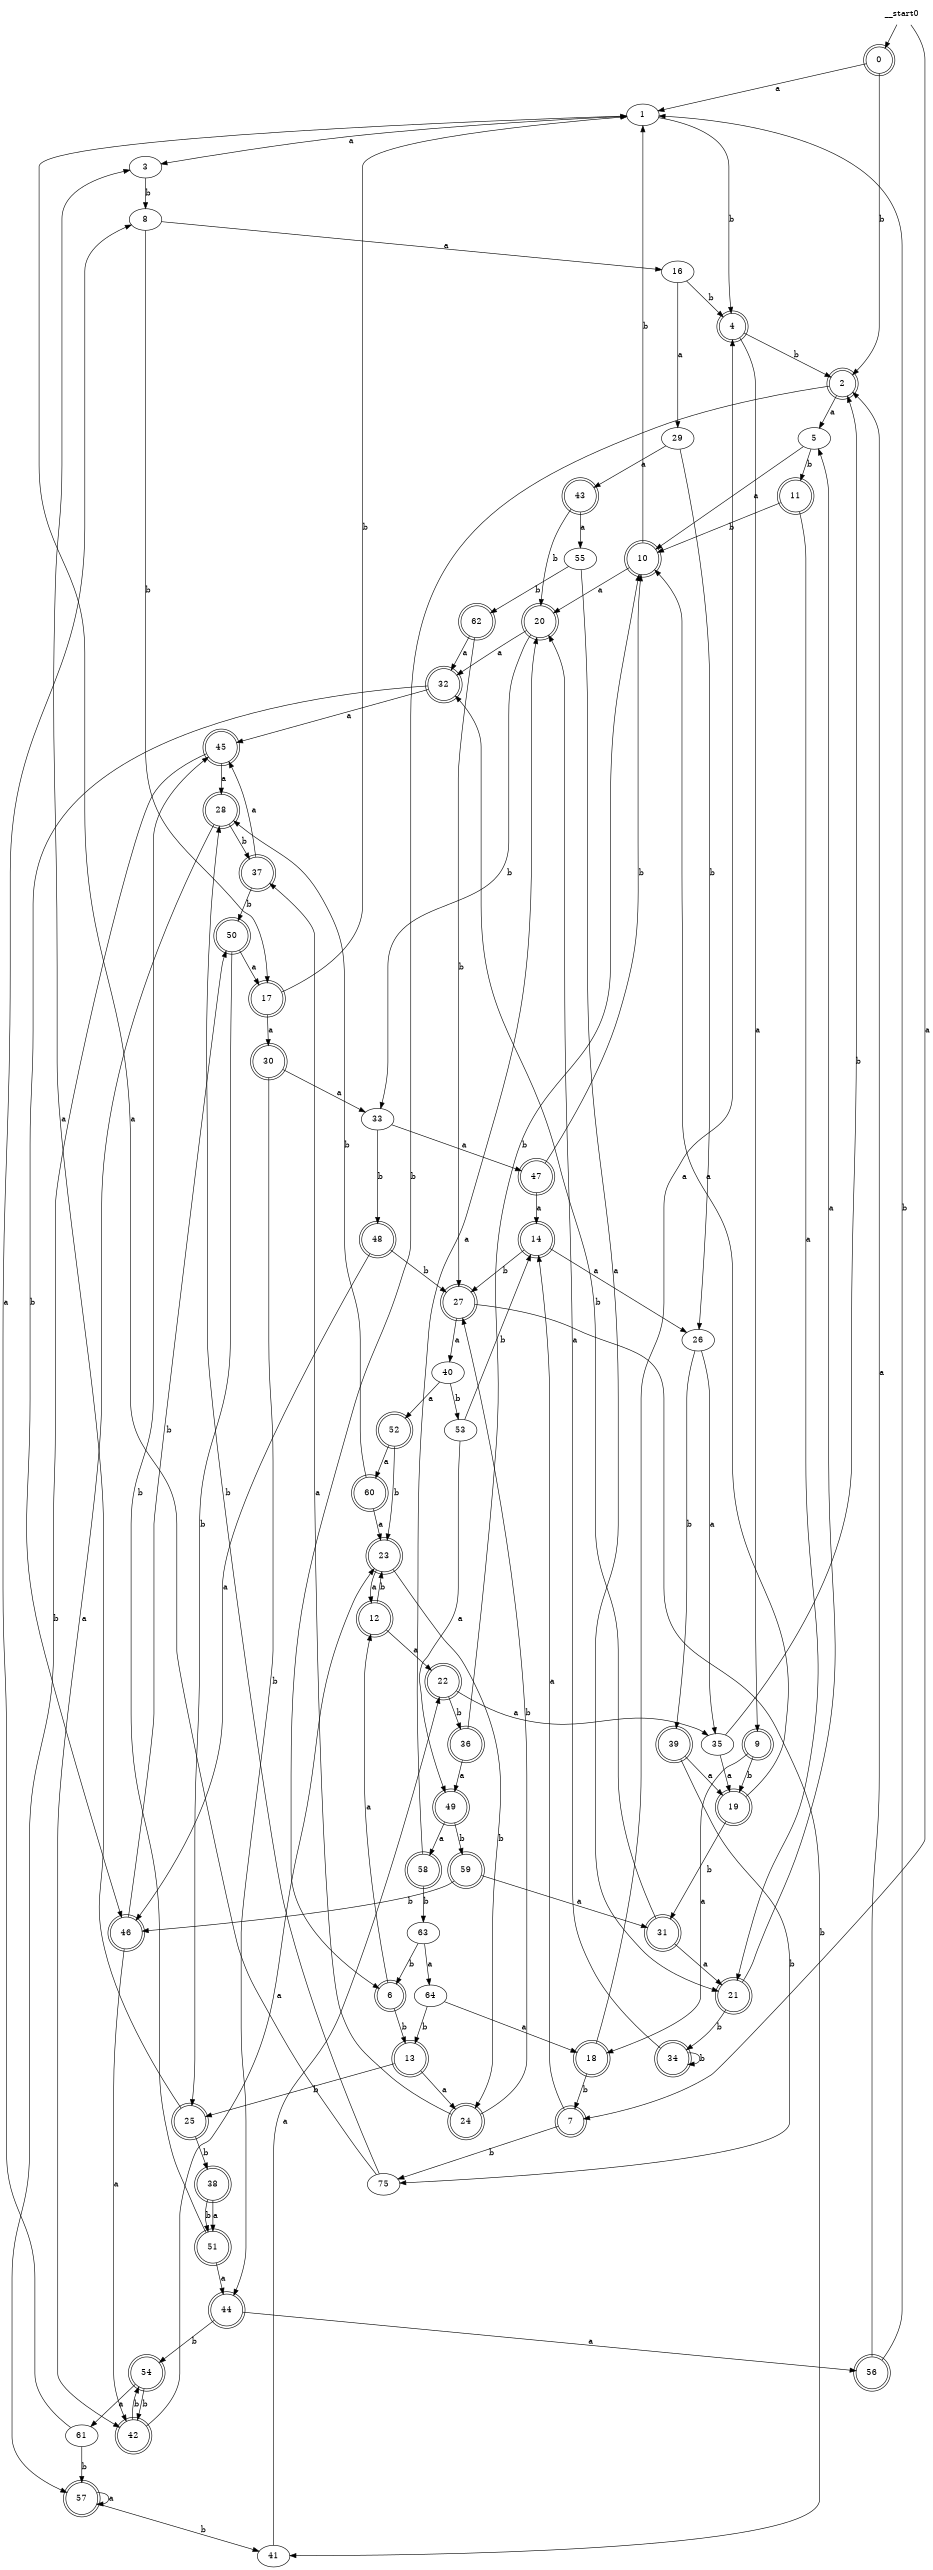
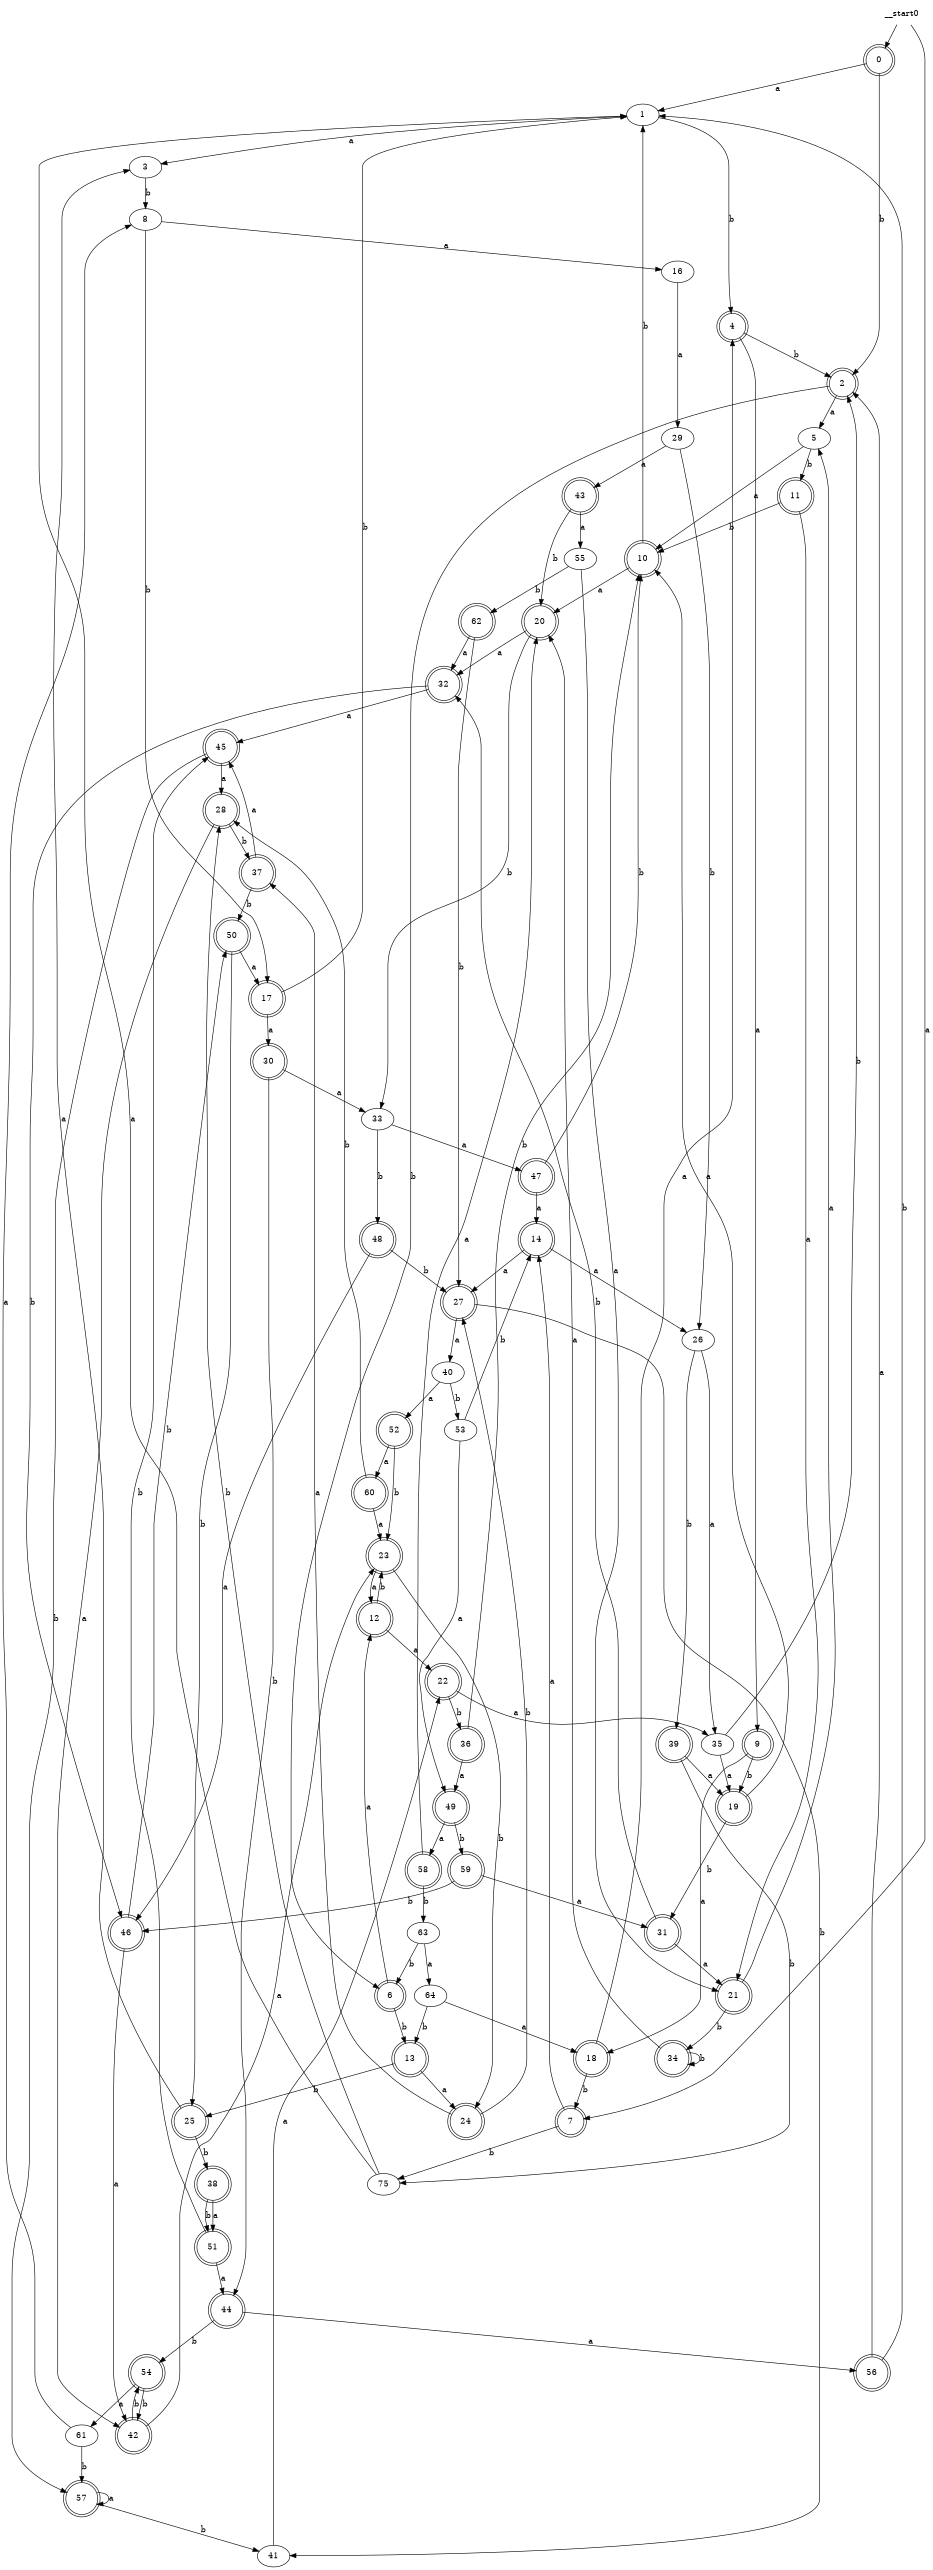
(703, 297) -> none
(506, 1271) -> (506, 1271)
